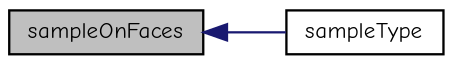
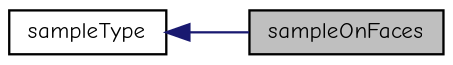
(256, 32) -> (219, 32)
